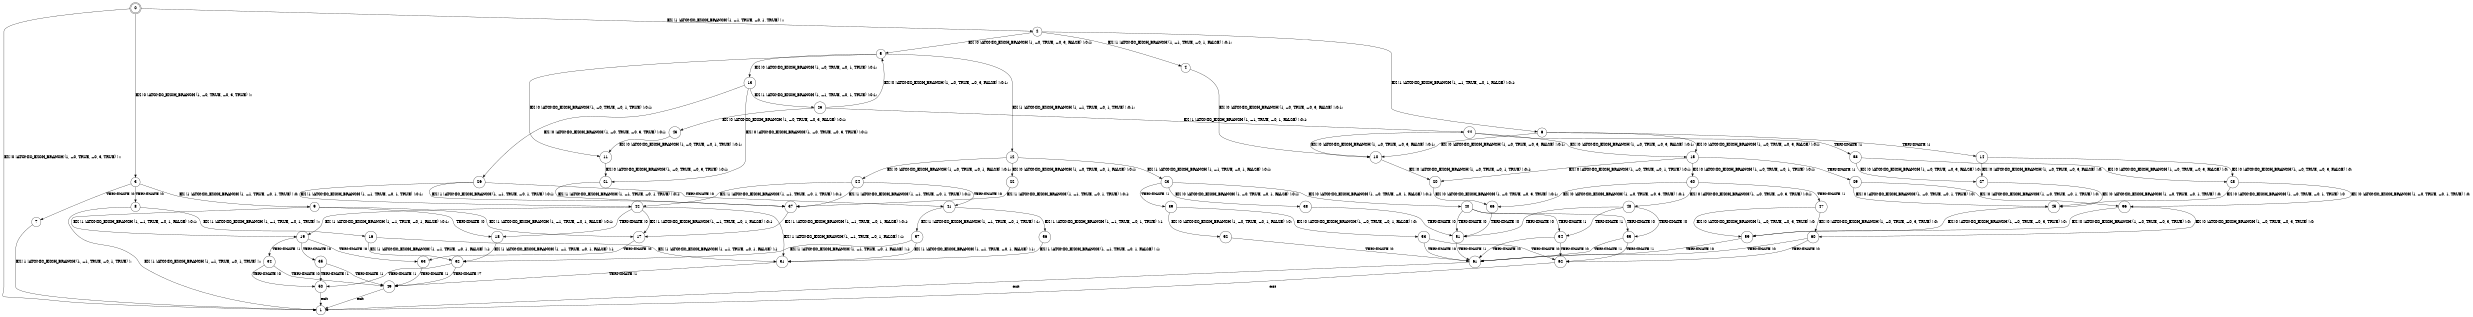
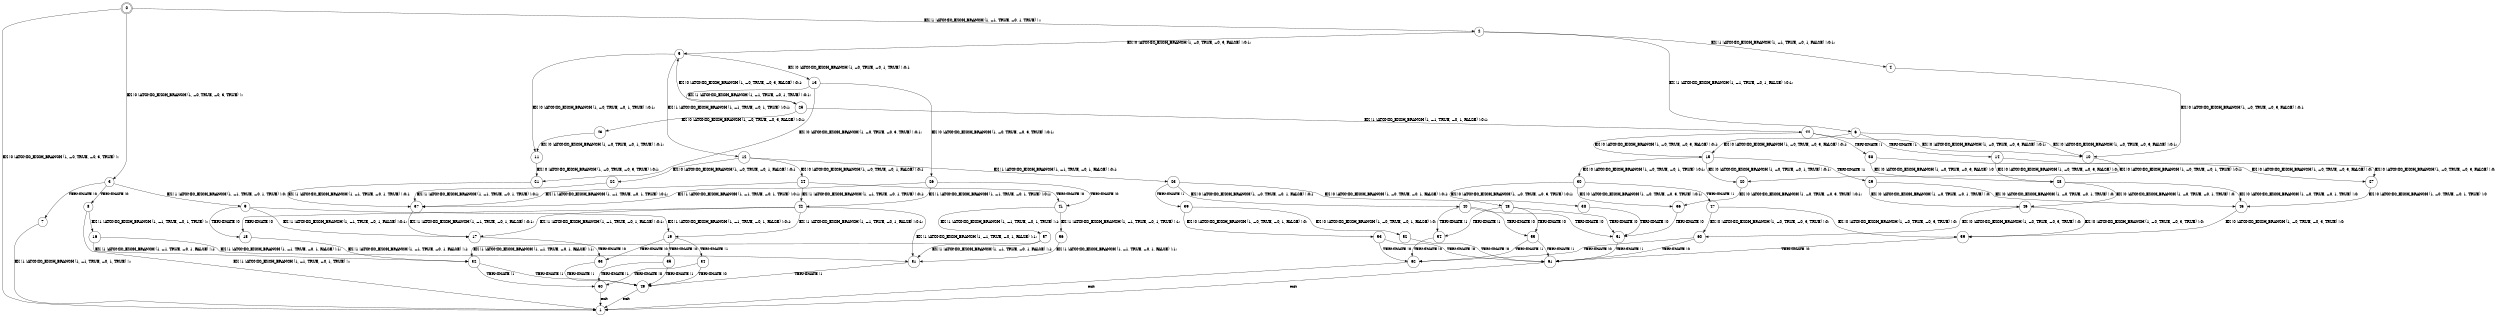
(2124, 207) -> (2025, 207)
(1516, 241) -> none
(467, 274) -> (550, 274)
